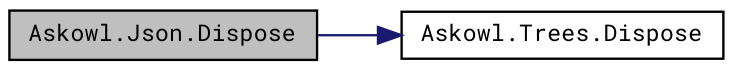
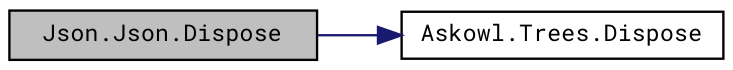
(163, 35) -> (163, 35)
